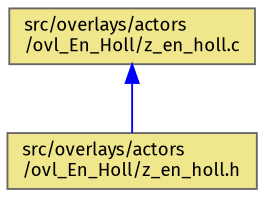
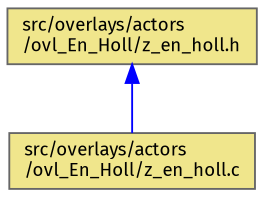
(132, 108) -> (132, 108)
